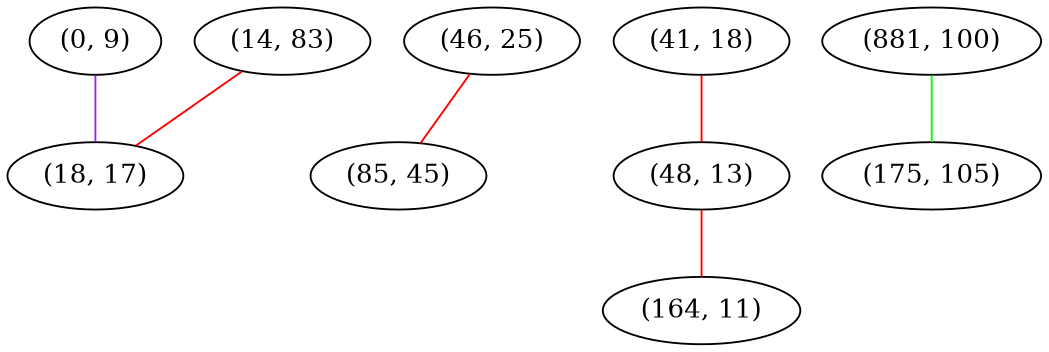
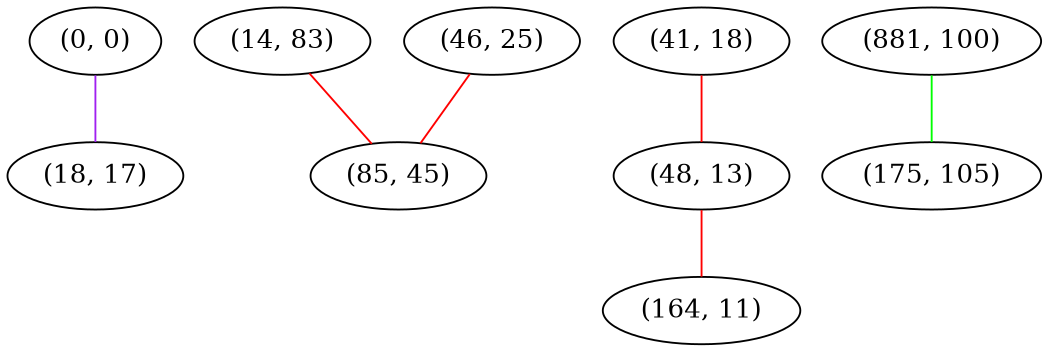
(95, 41) -> (95, 41)
(189, 109) -> (341, 109)
